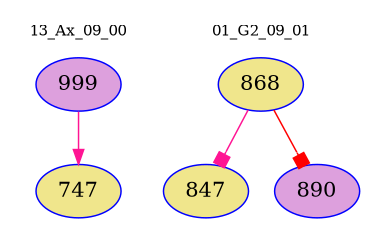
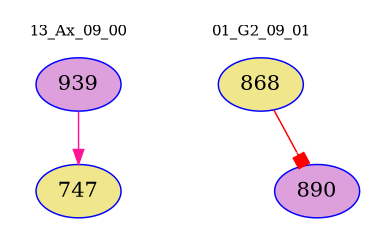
(79, 84) -> (79, 84)
(206, 191) -> none
